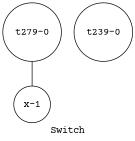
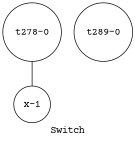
(32, 32) -> (32, 32)
(103, 32) -> (103, 32)
